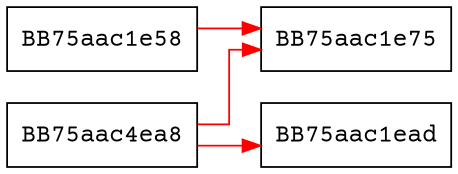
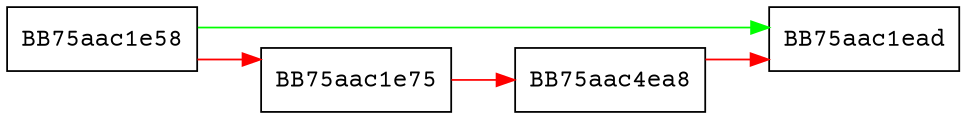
none -> (474, 28)
(229, 96) -> (474, 80)
